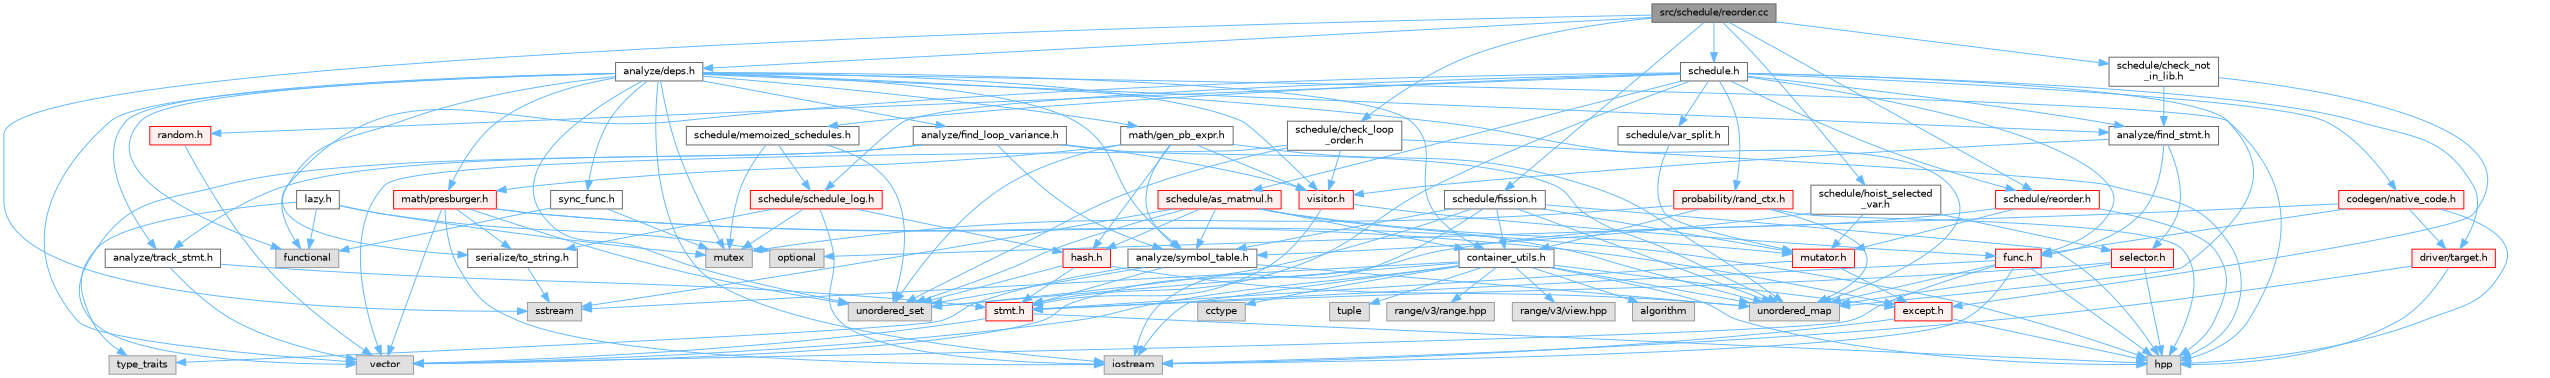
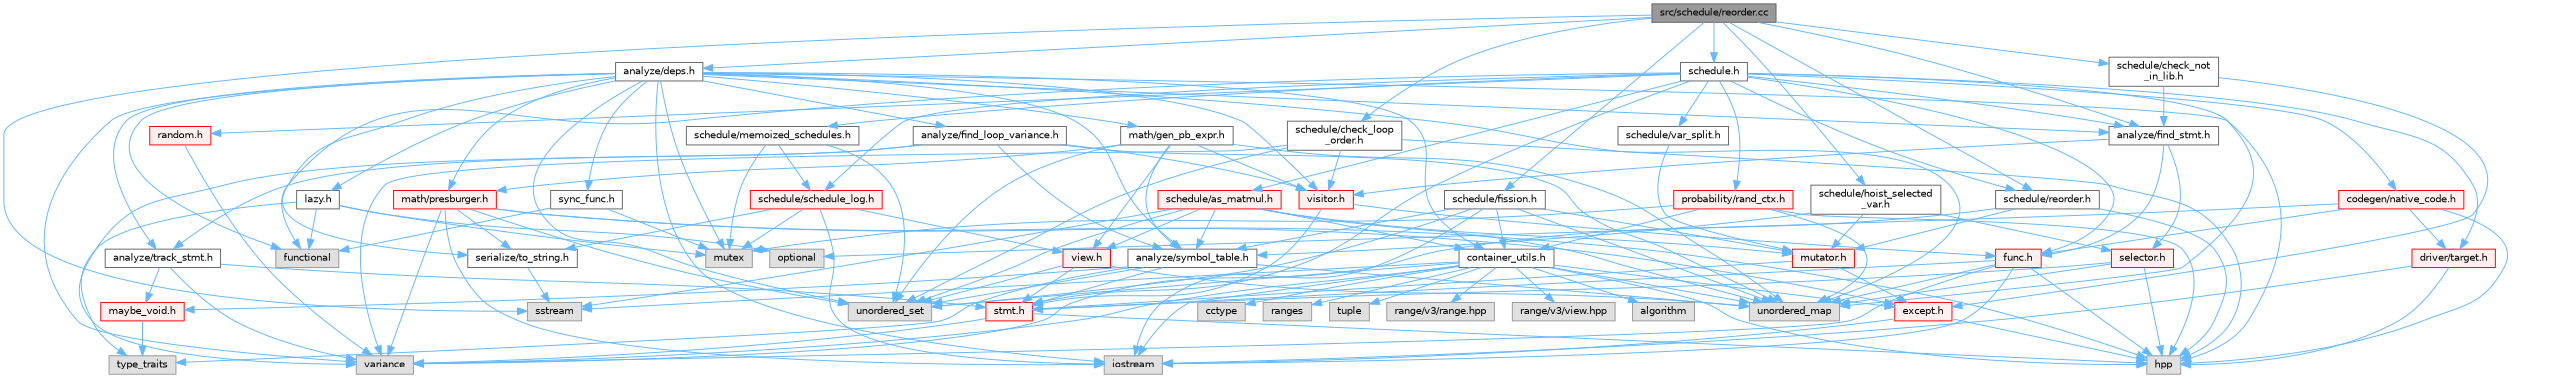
none -> (1946, 66)
none -> (445, 131)
(2047, 200) -> (2047, 200)
(1870, 232) -> none
(1087, 258) -> (1087, 258)
none -> (143, 312)
none -> (1287, 312)
(385, 365) -> (385, 365)
